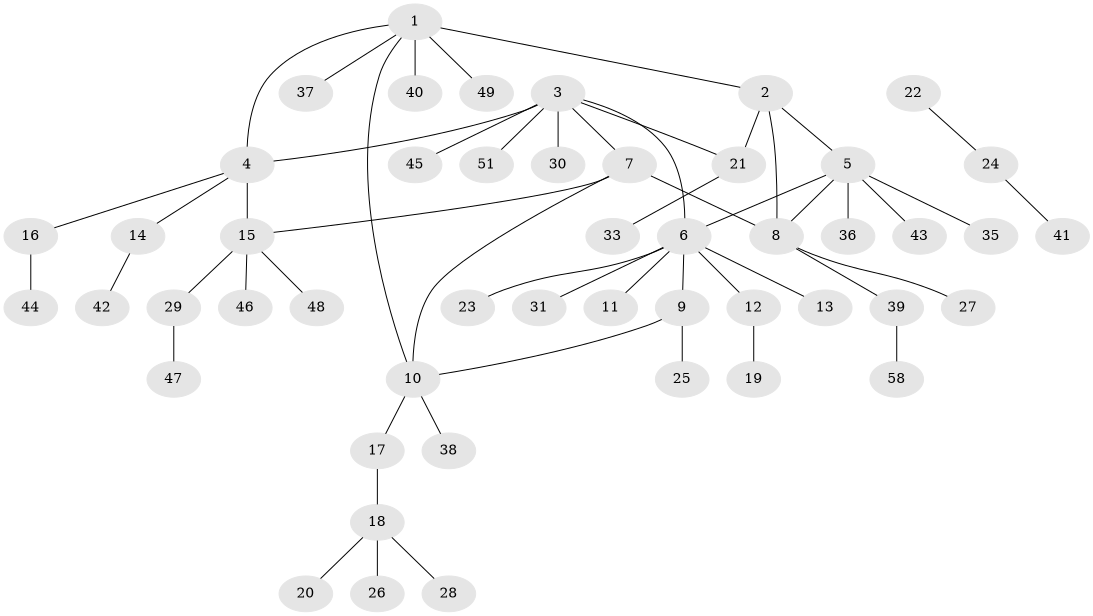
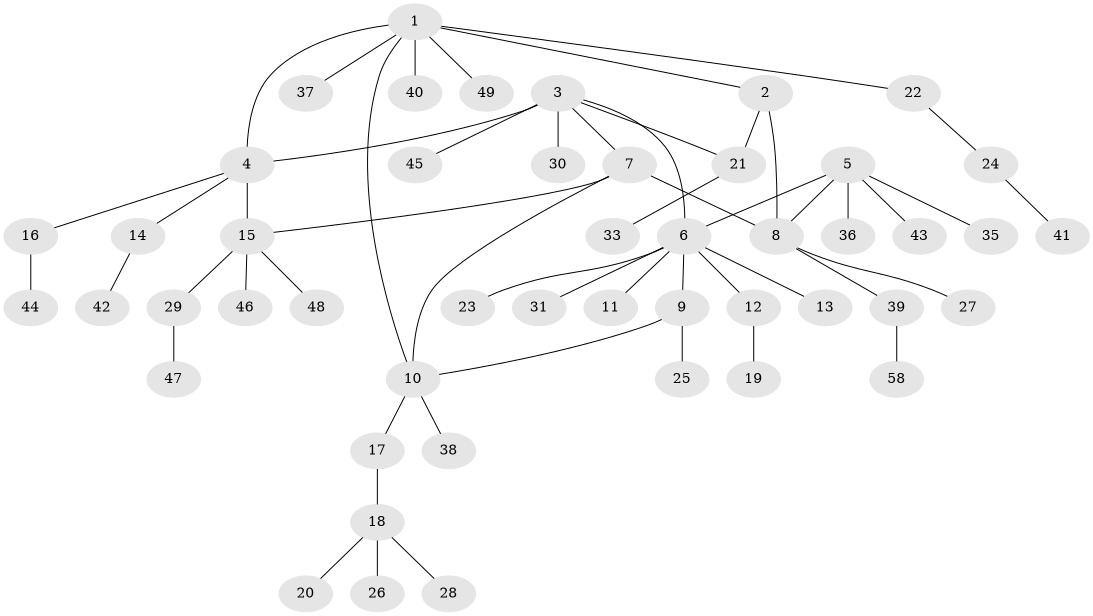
none -> (665, 56)
(807, 129) -> none
(487, 165) -> none
